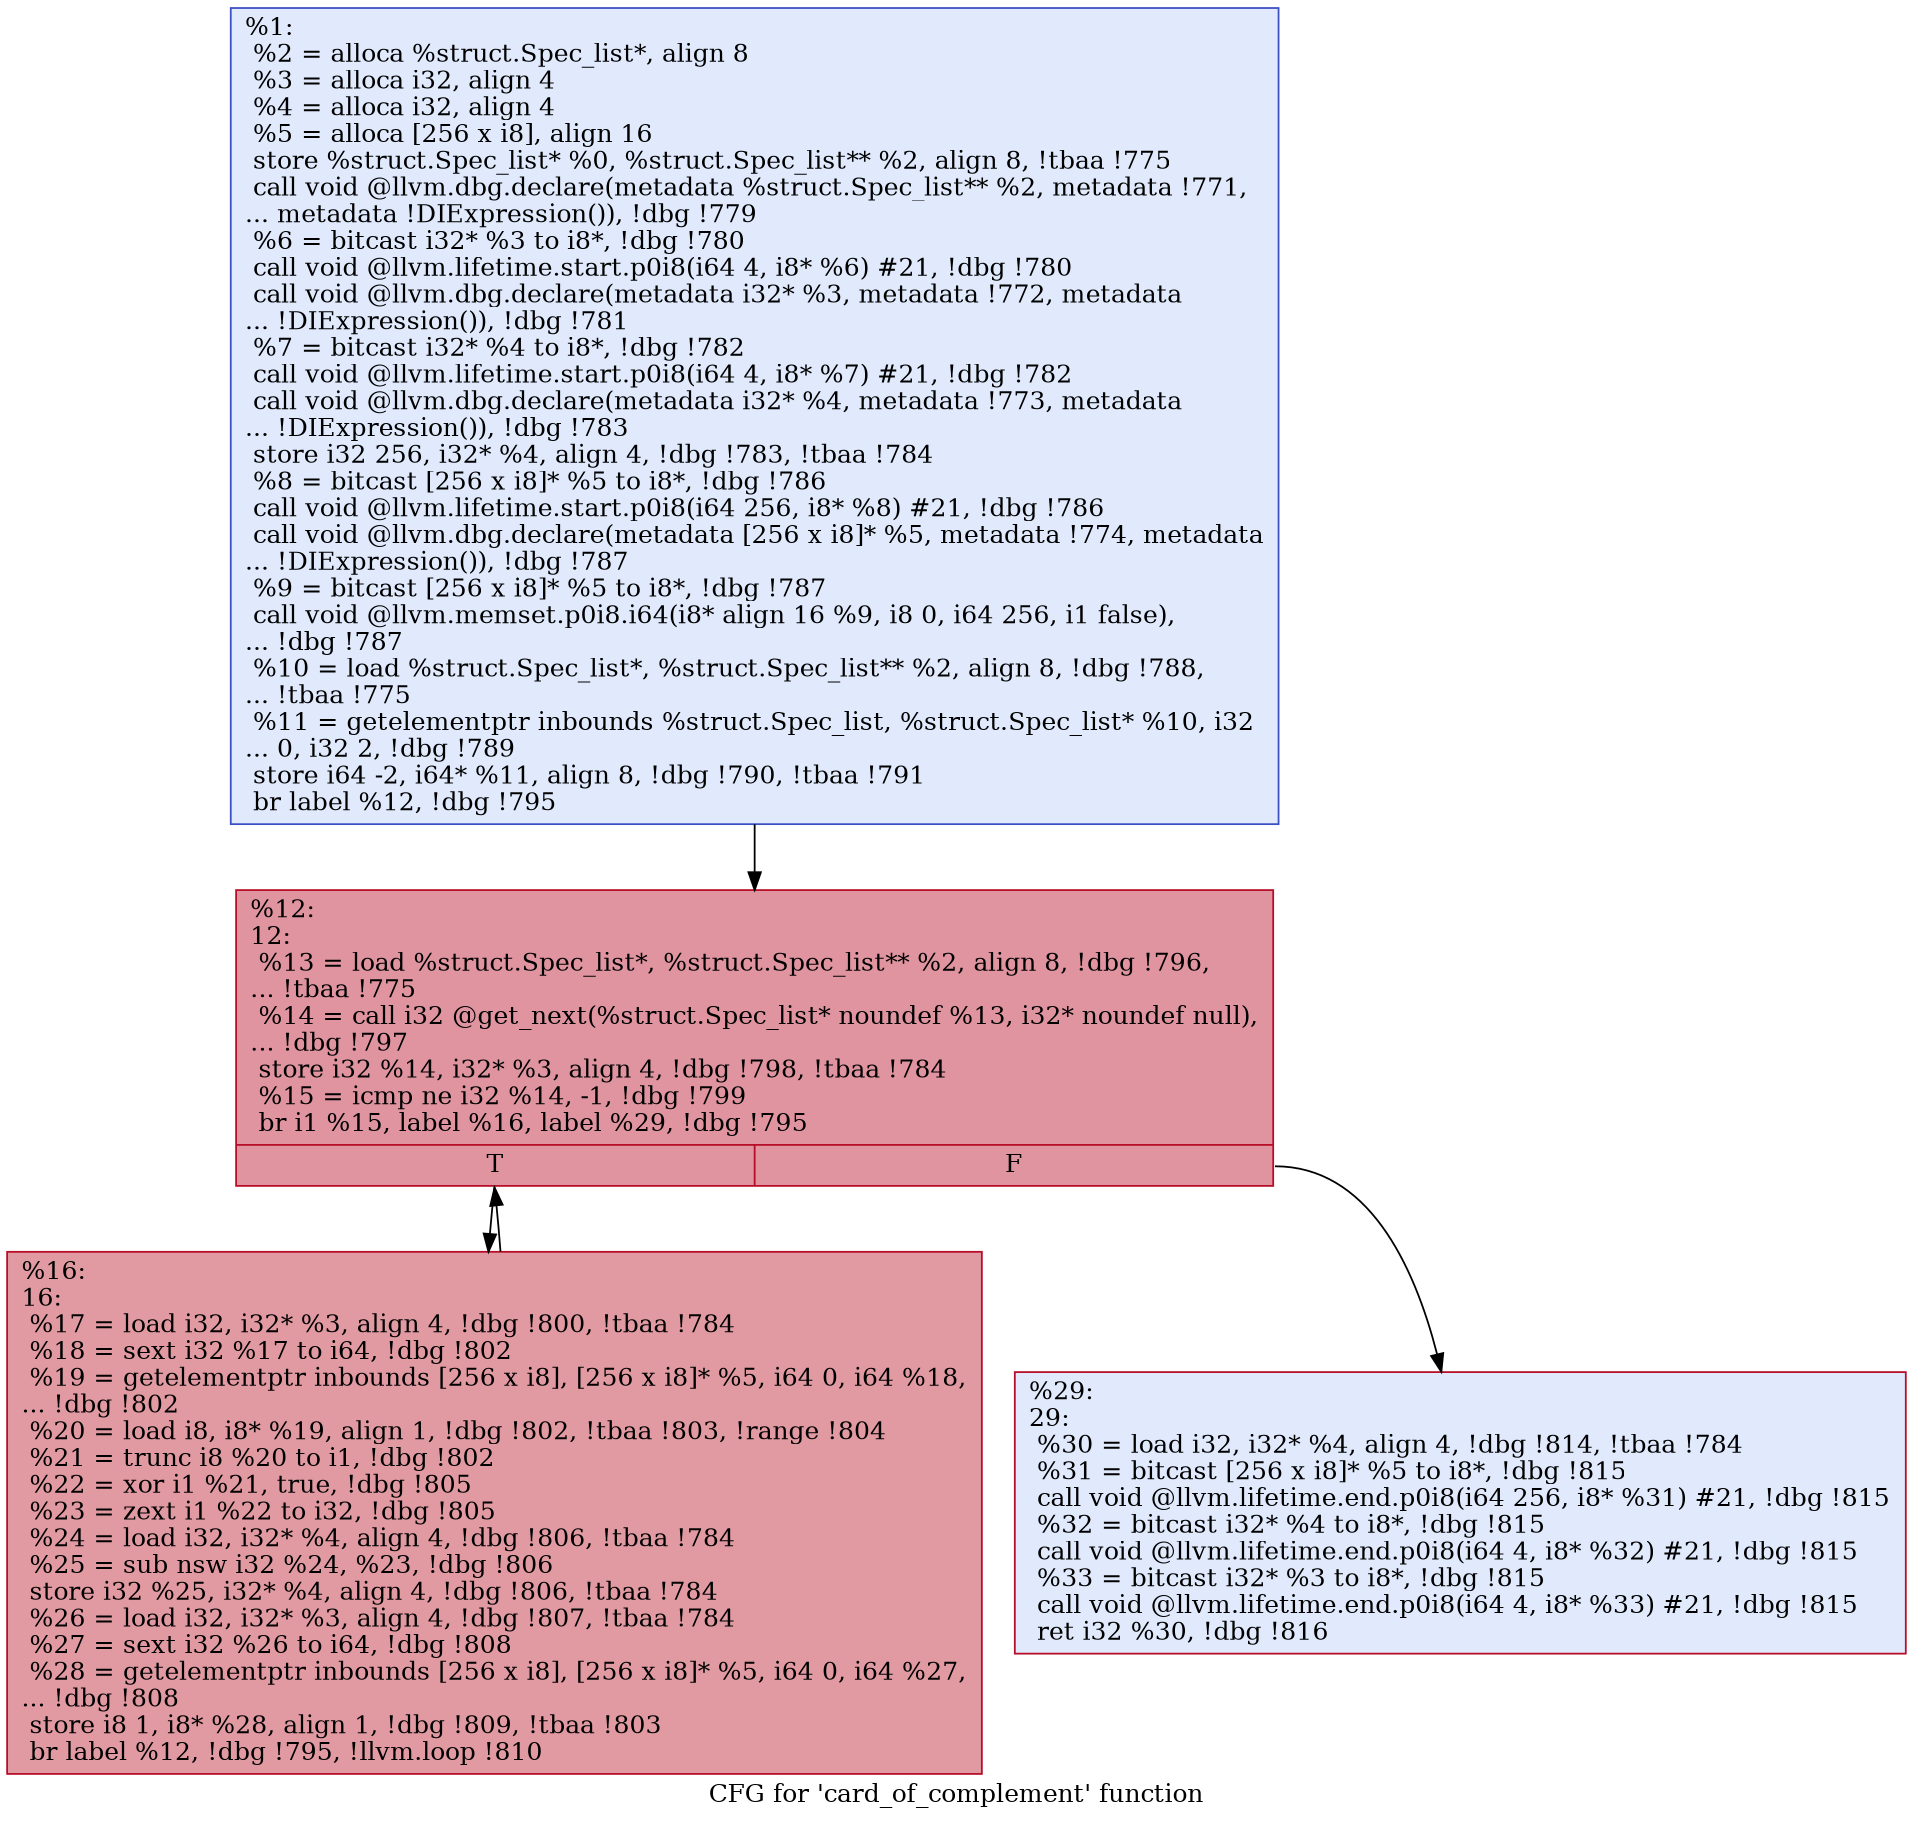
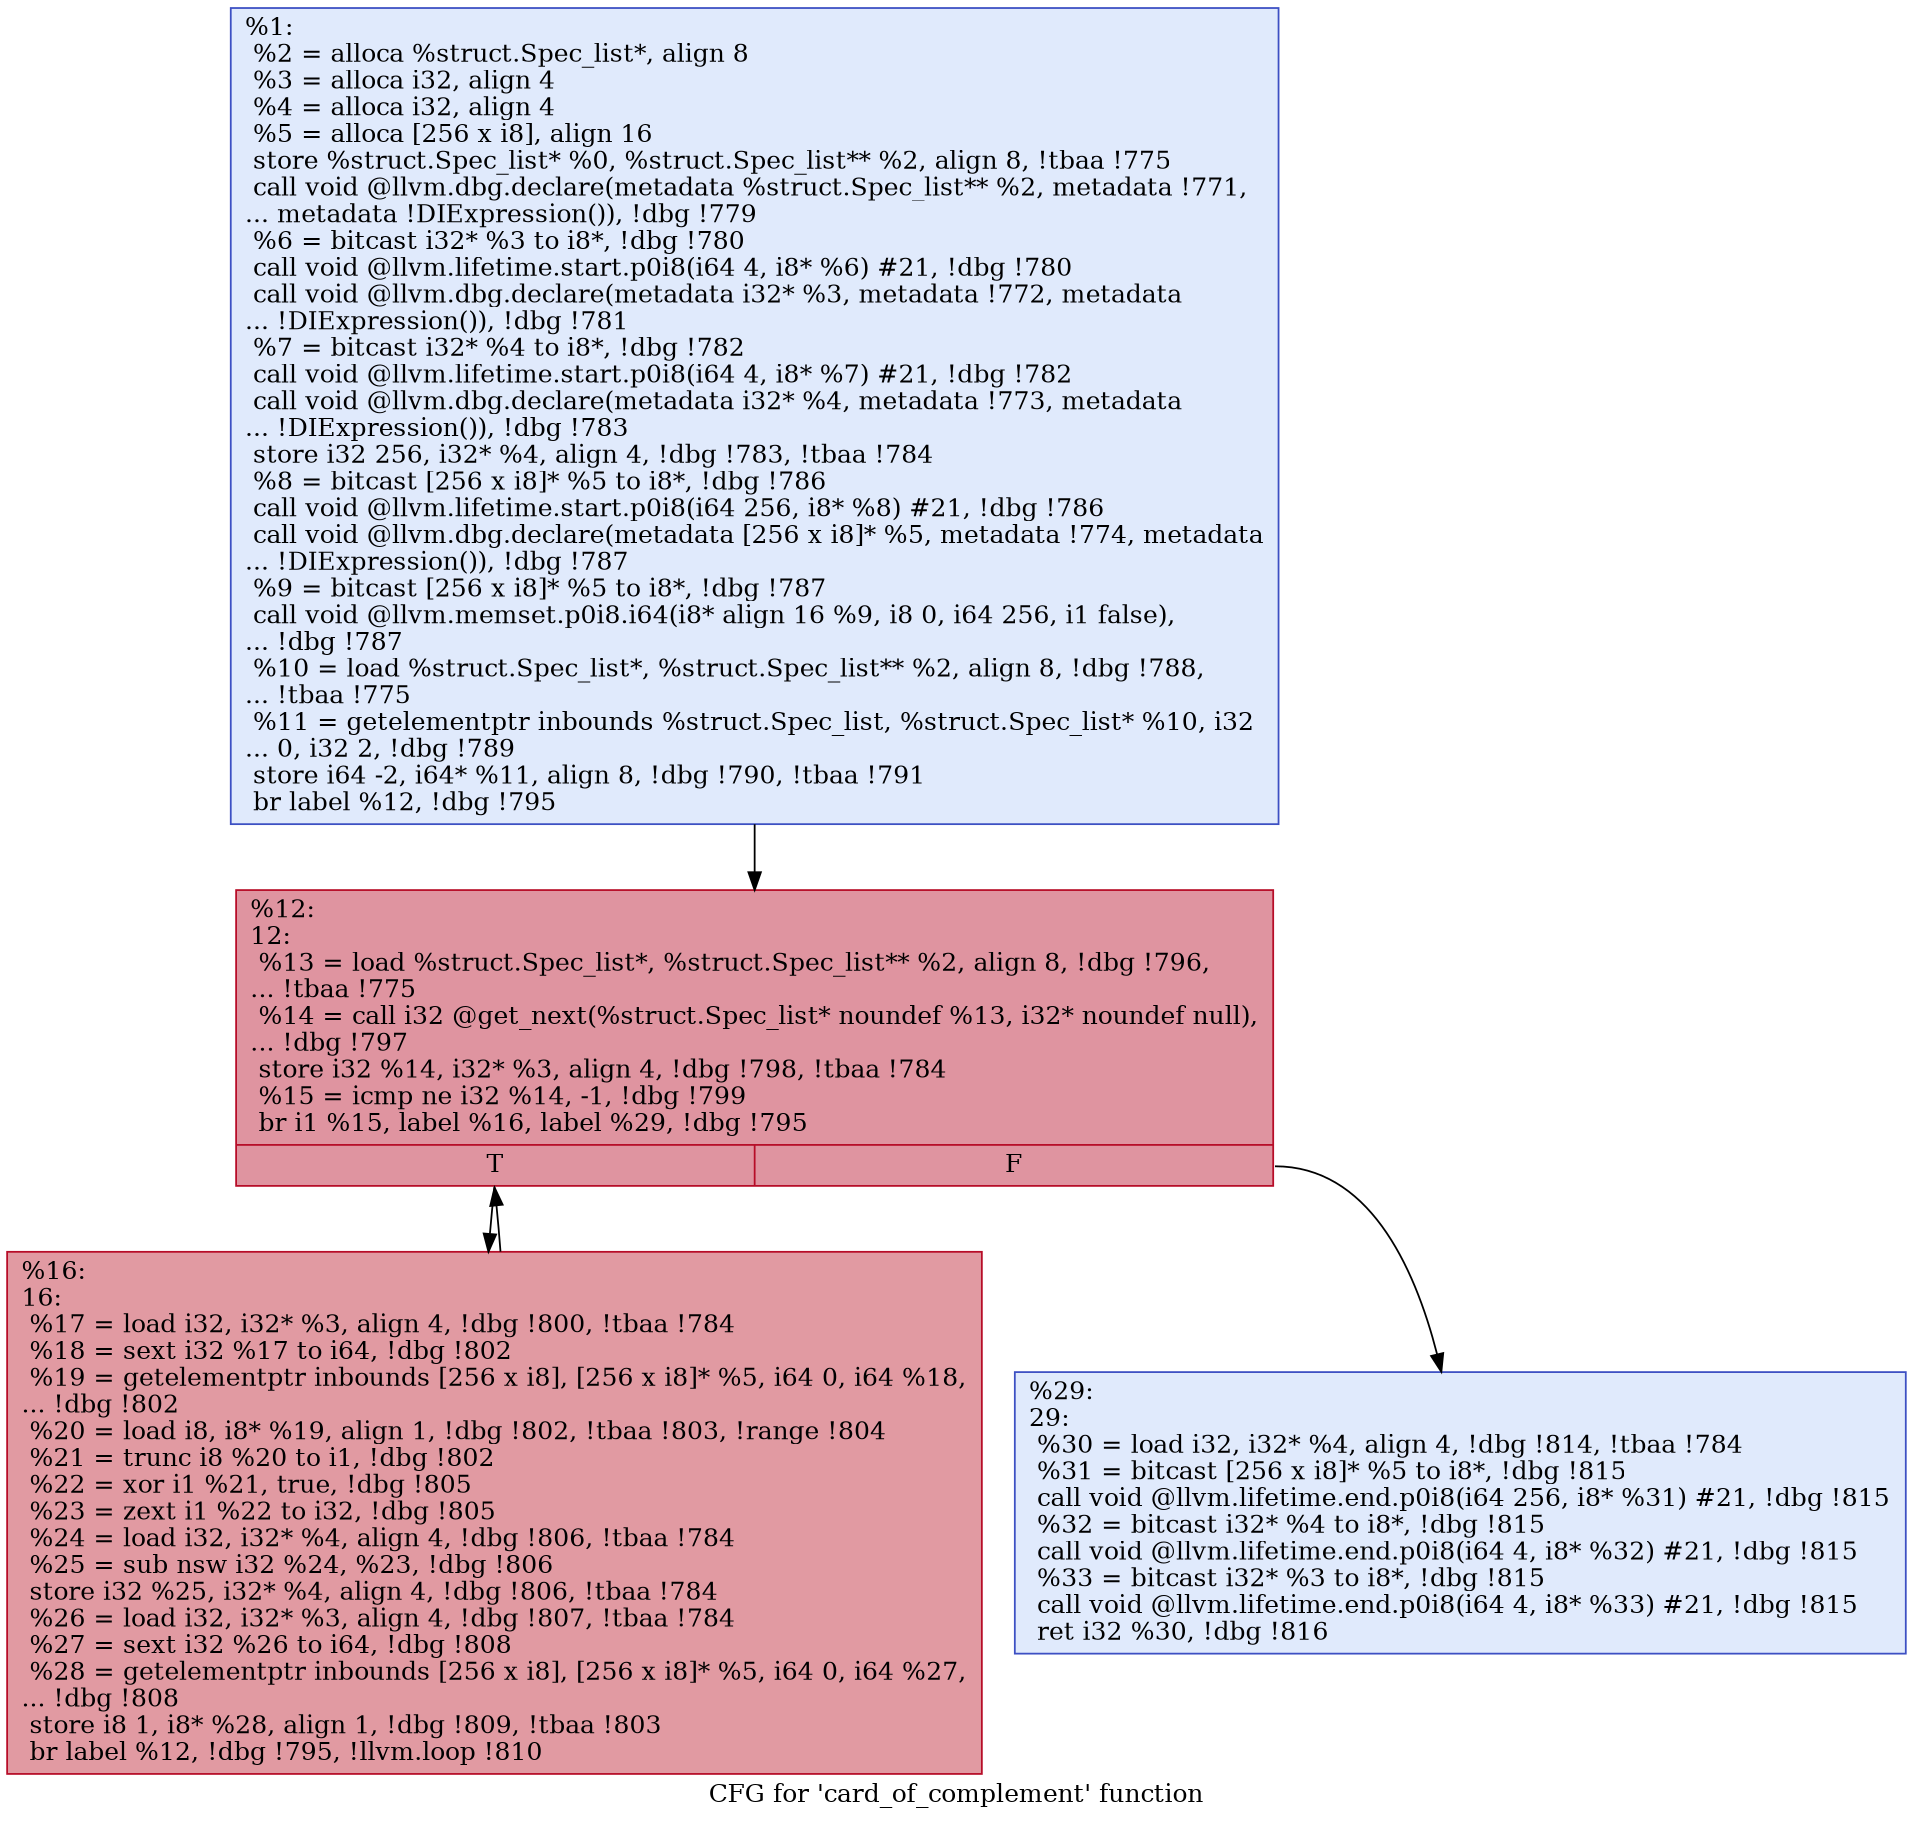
(1460, 1513) -> (1460, 1513)
